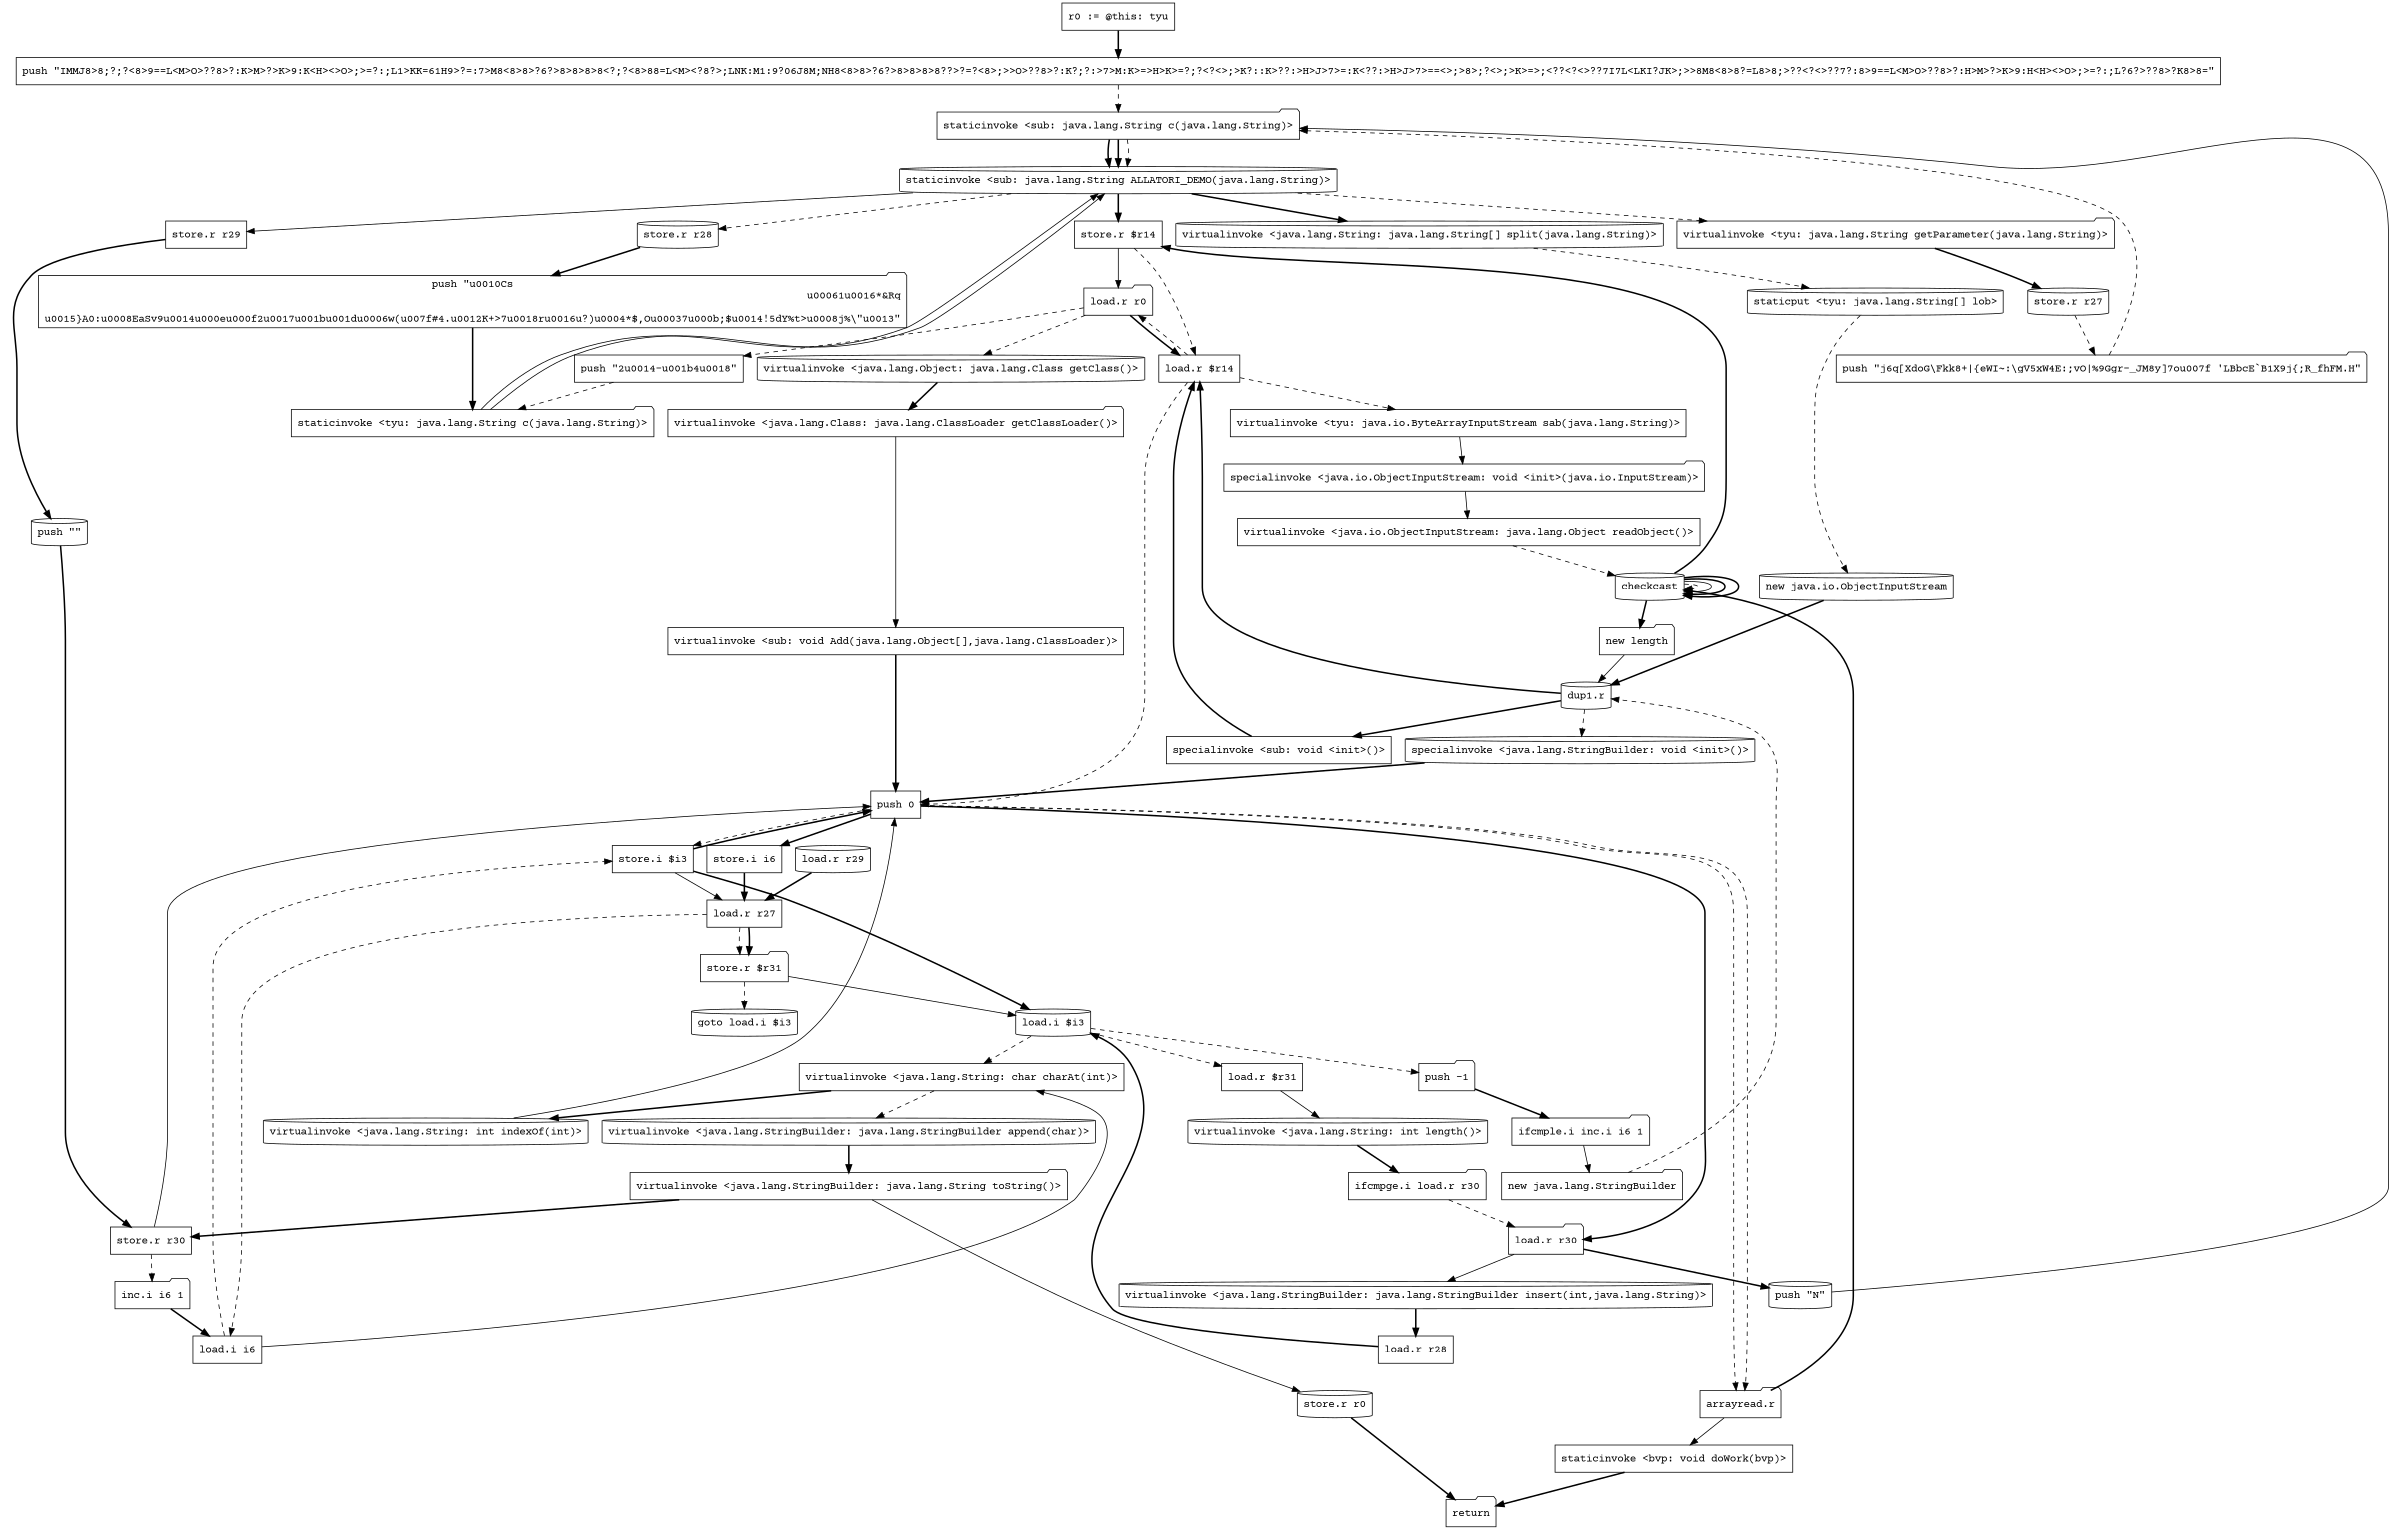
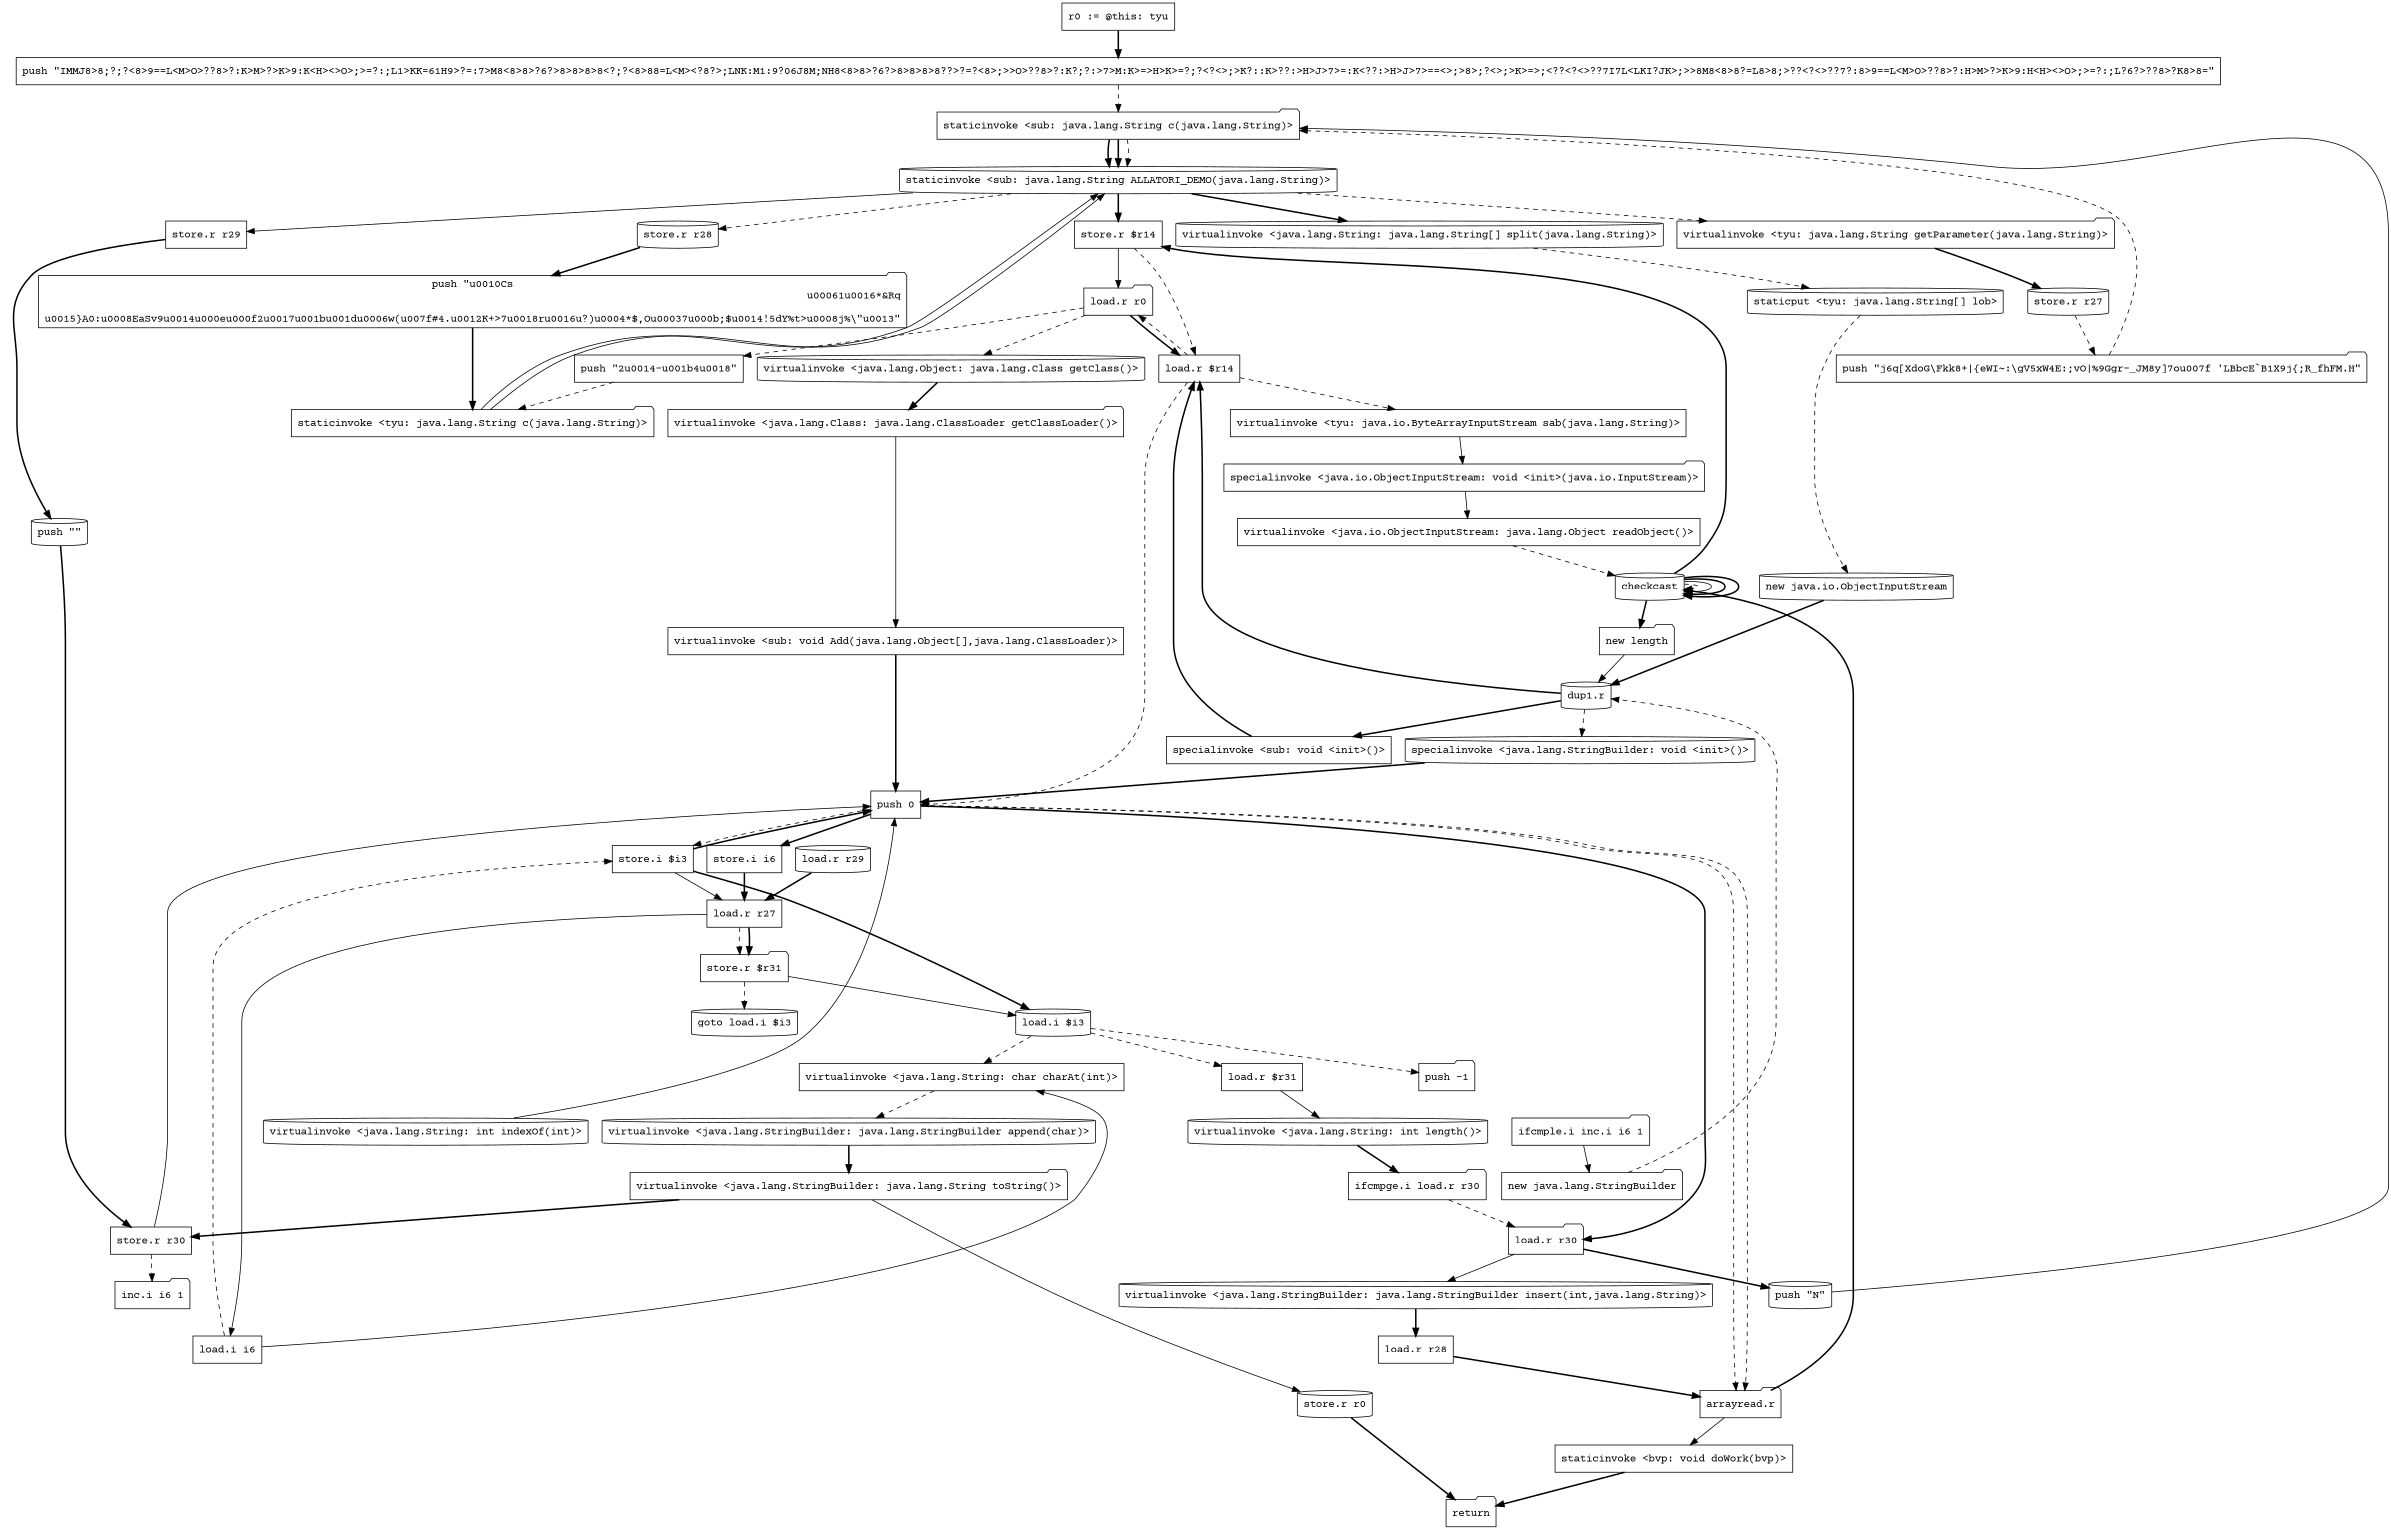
(309, 962) -> (309, 962)
(1508, 1102) -> none
(695, 1104) -> none
(1103, 1294) -> (1573, 1376)
(187, 1320) -> none
